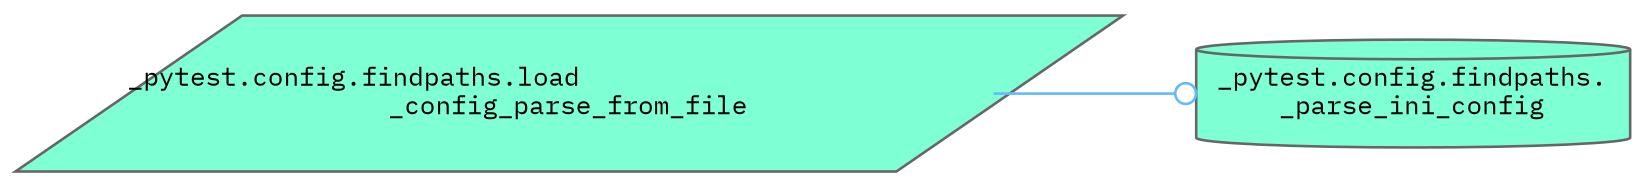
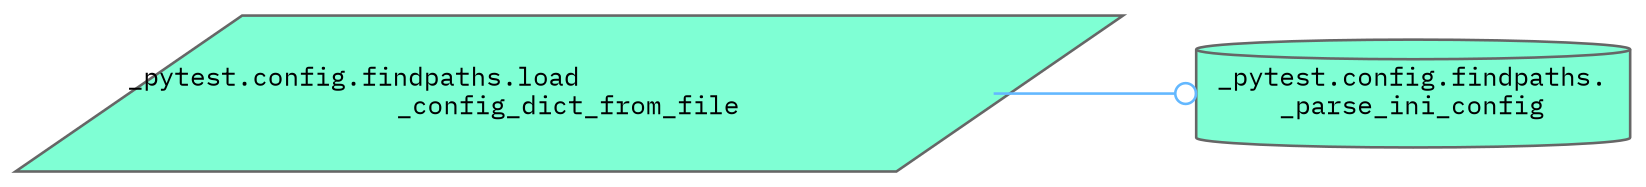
(569, 94) -> (569, 94)
